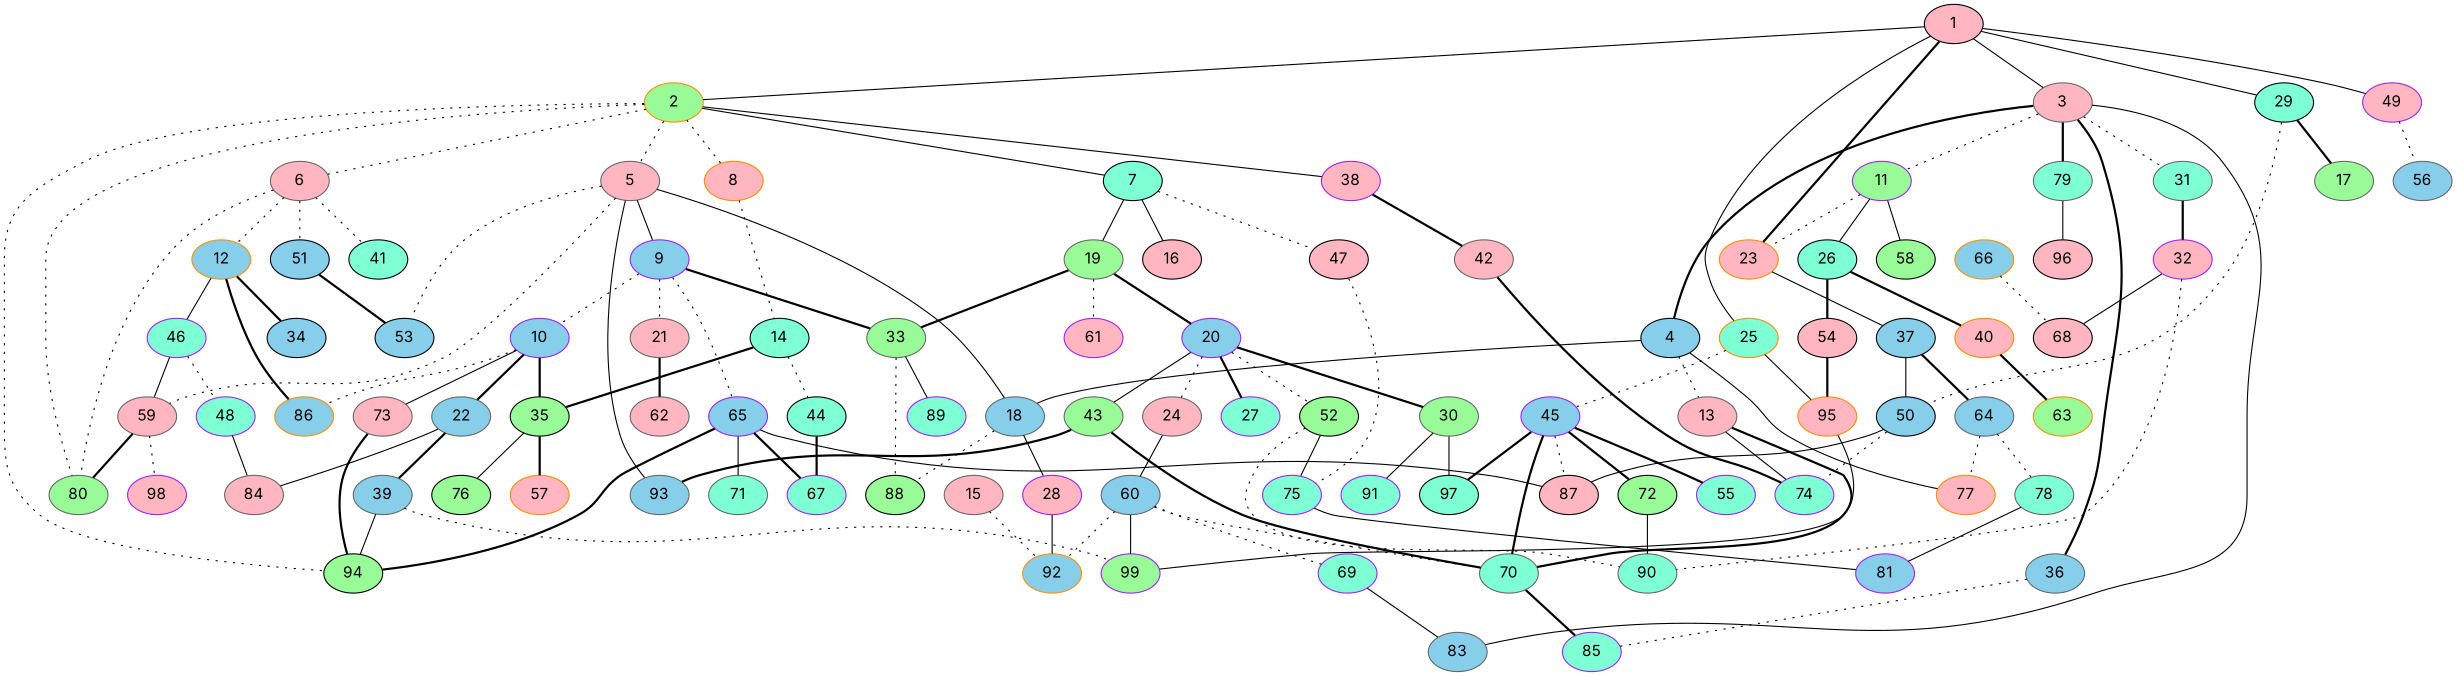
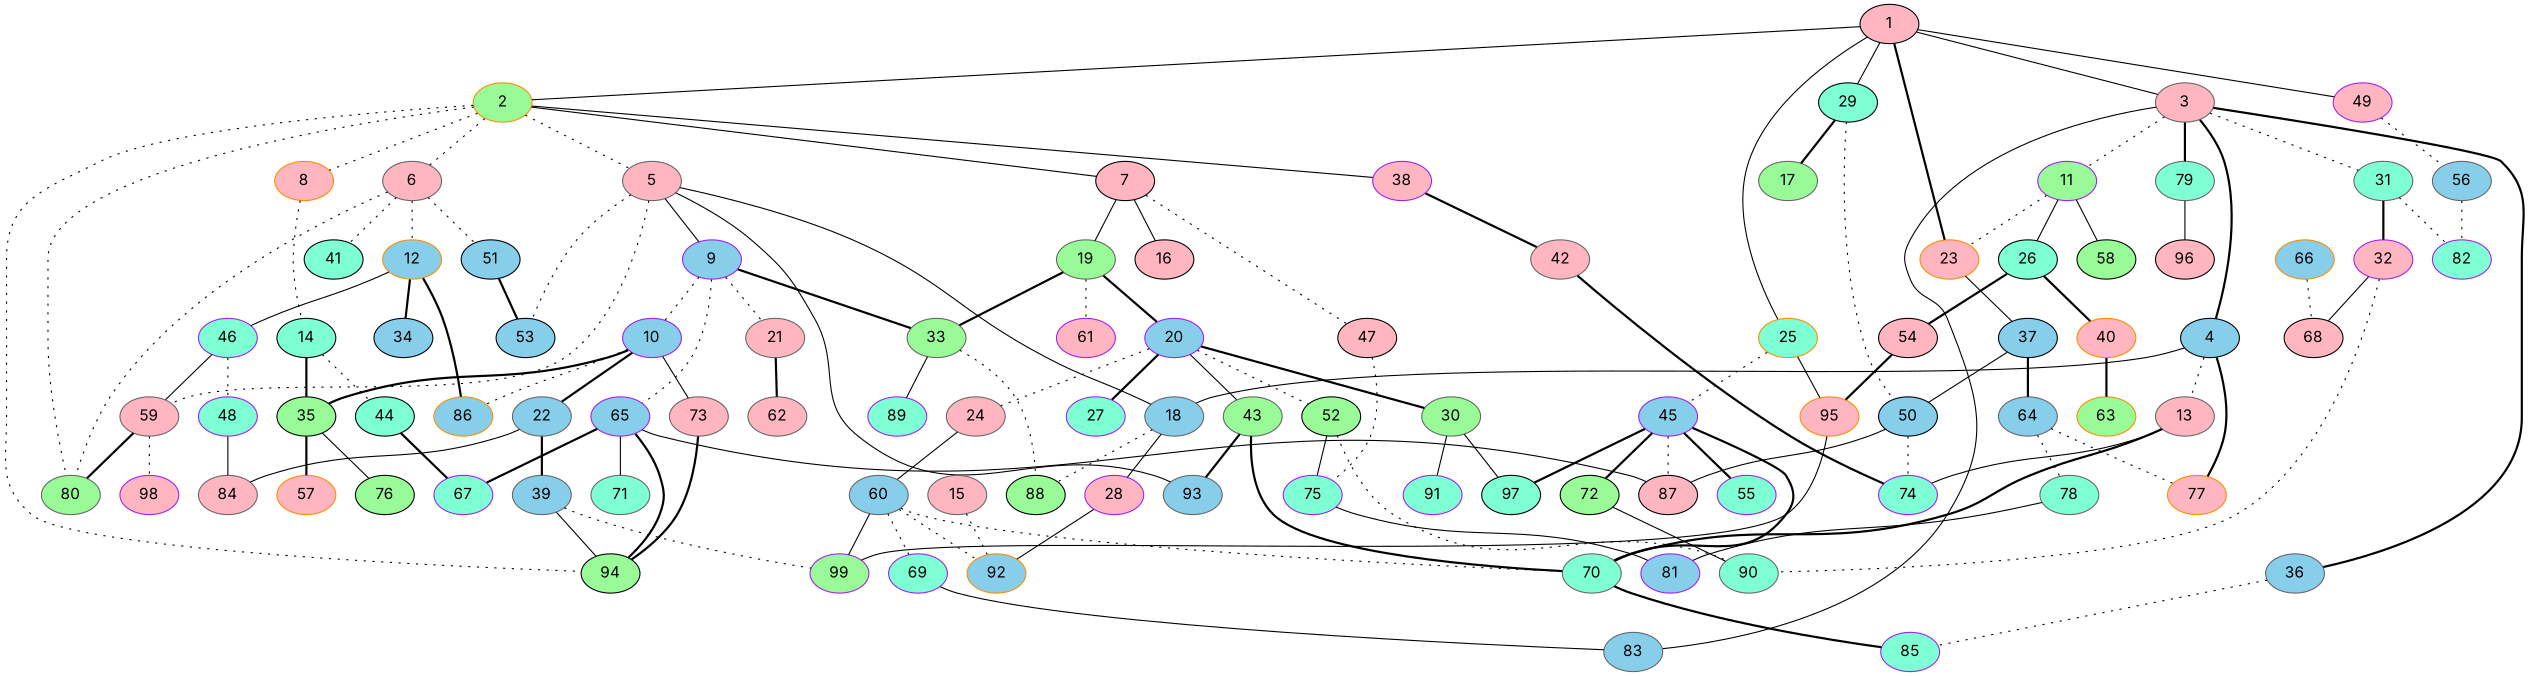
(1133, 181) -> (1125, 181)
none -> (2462, 259)
(1801, 443) -> (2226, 418)
